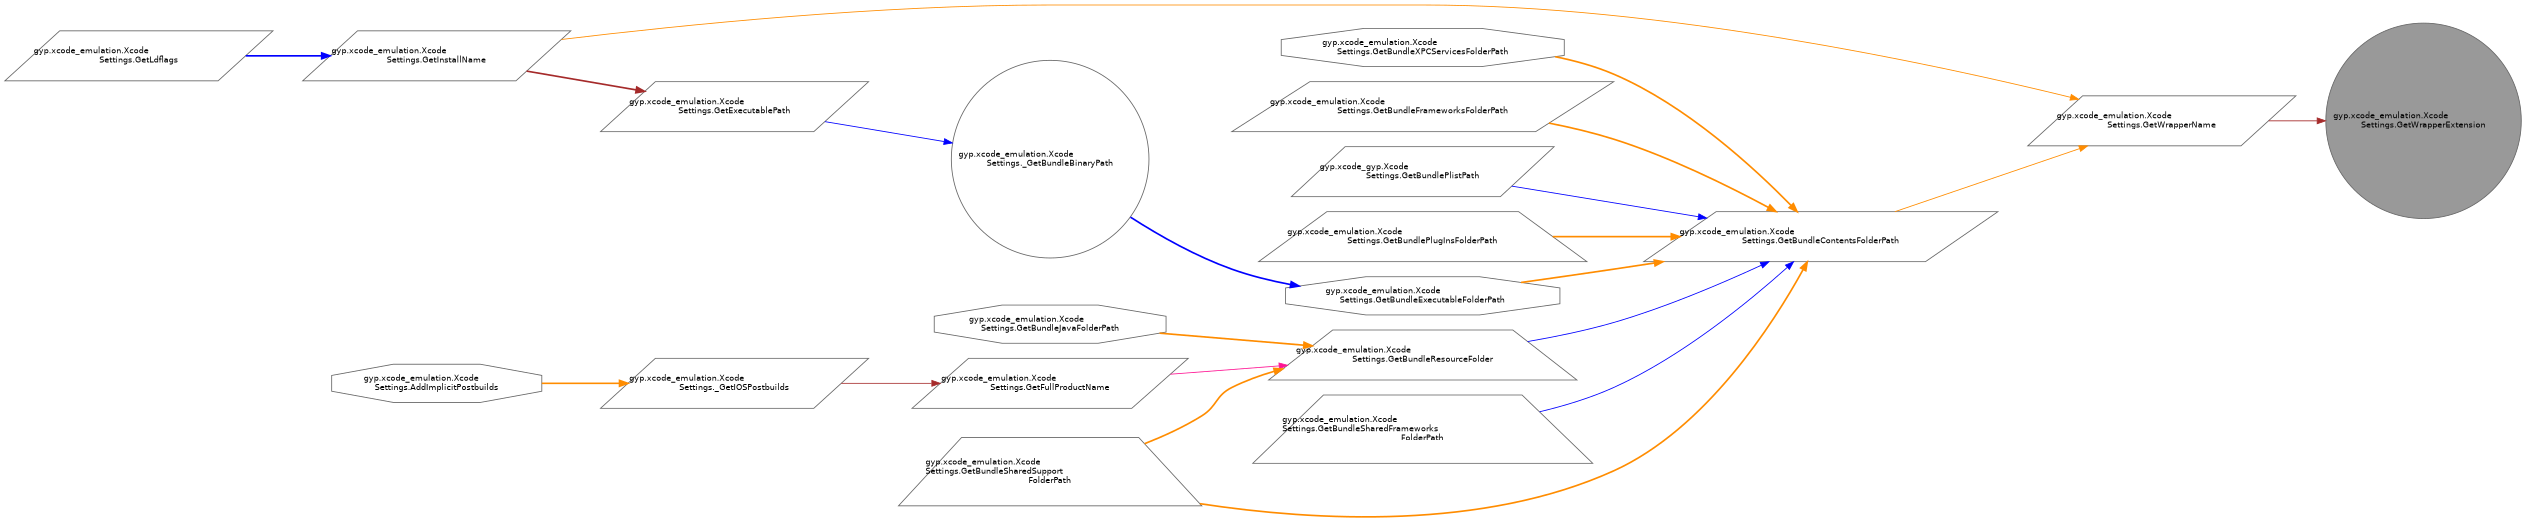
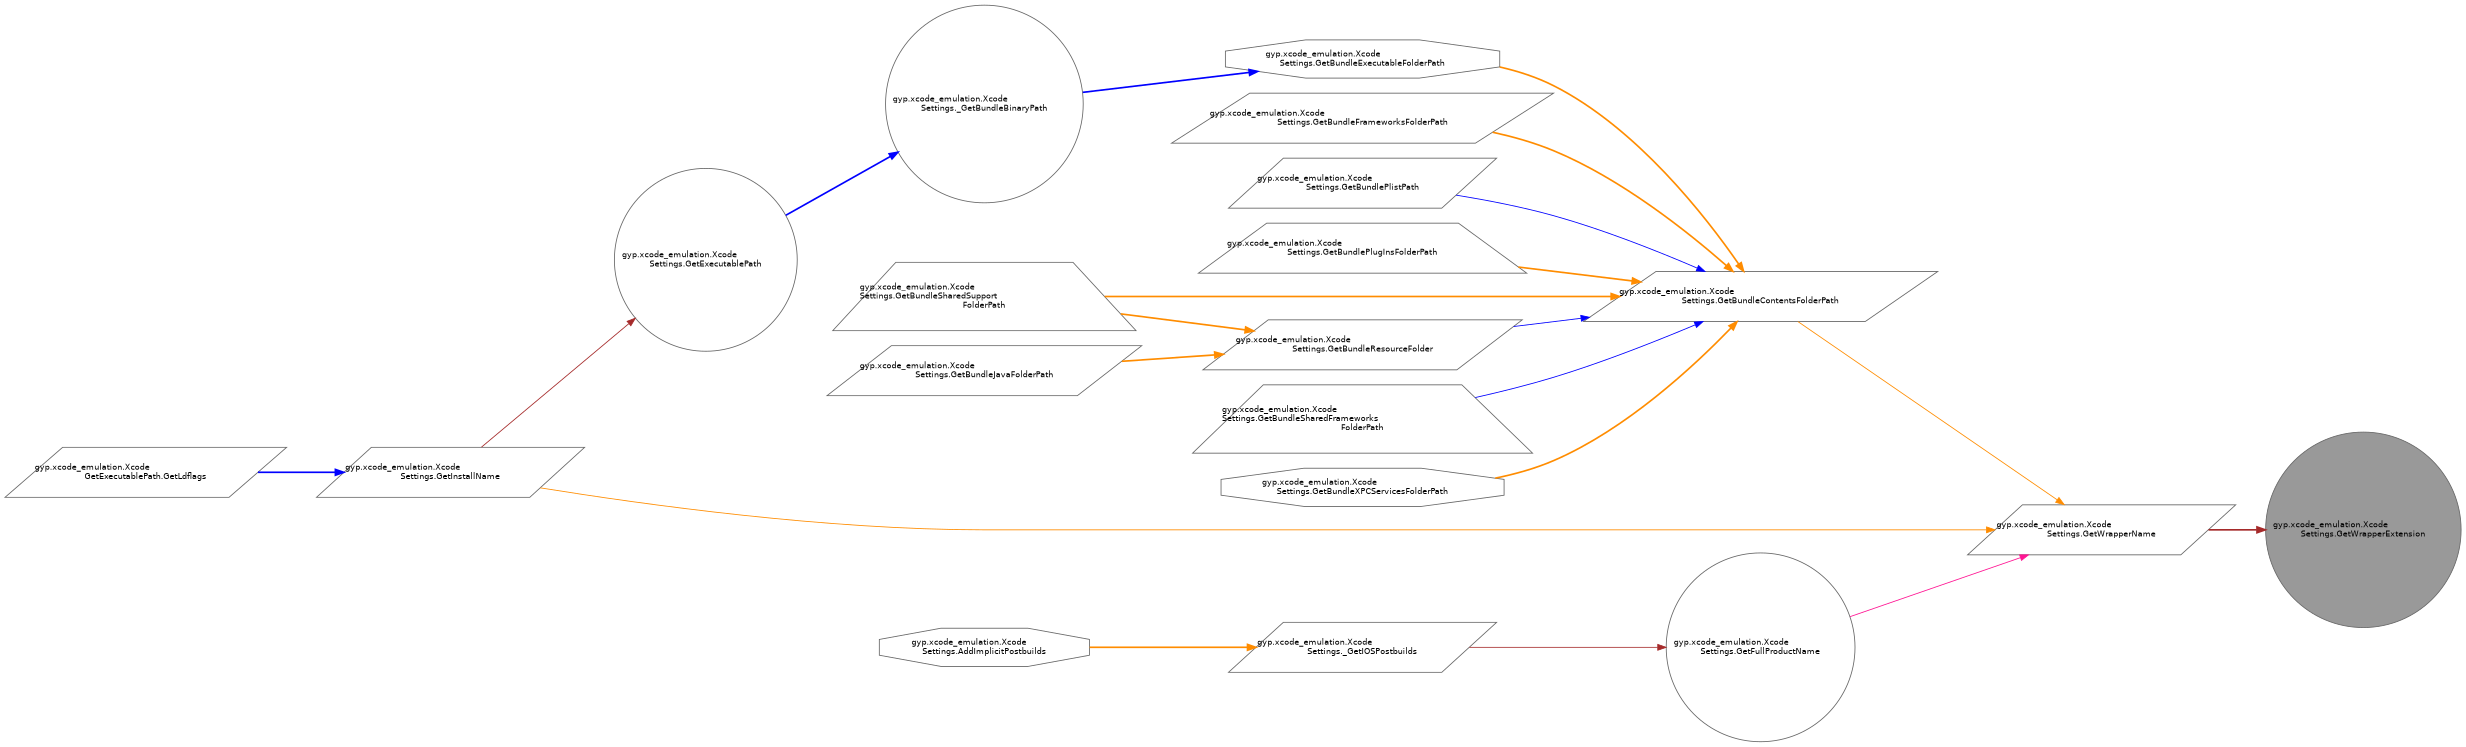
(139, 56) -> (146, 472)
(581, 81) -> (555, 385)
(735, 107) -> (706, 260)
(2293, 121) -> (2233, 530)
(884, 132) -> (838, 186)
(1423, 172) -> (1363, 183)
(1050, 324) -> (984, 371)
(1423, 355) -> (1363, 345)
(1225, 370) -> (1935, 587)
(1050, 383) -> (1761, 647)
